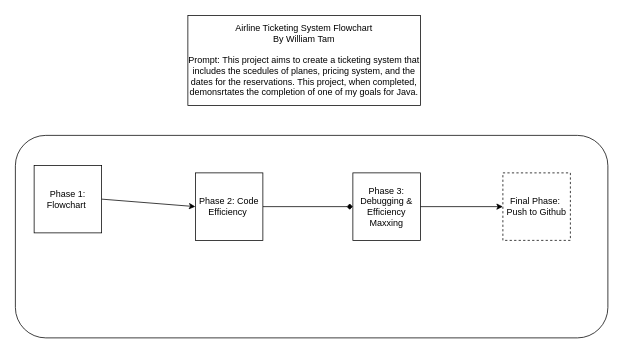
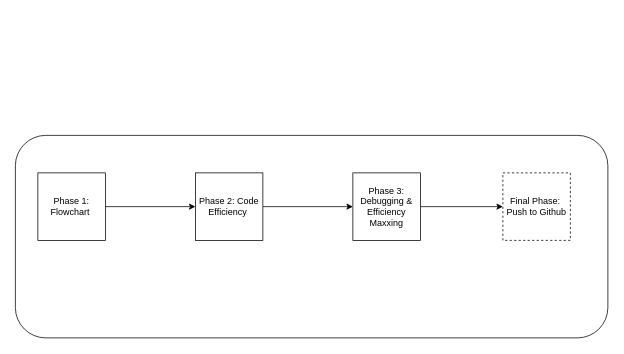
(304, 60) -> none
(68, 199) -> (72, 207)
(346, 207) -> (346, 207)
